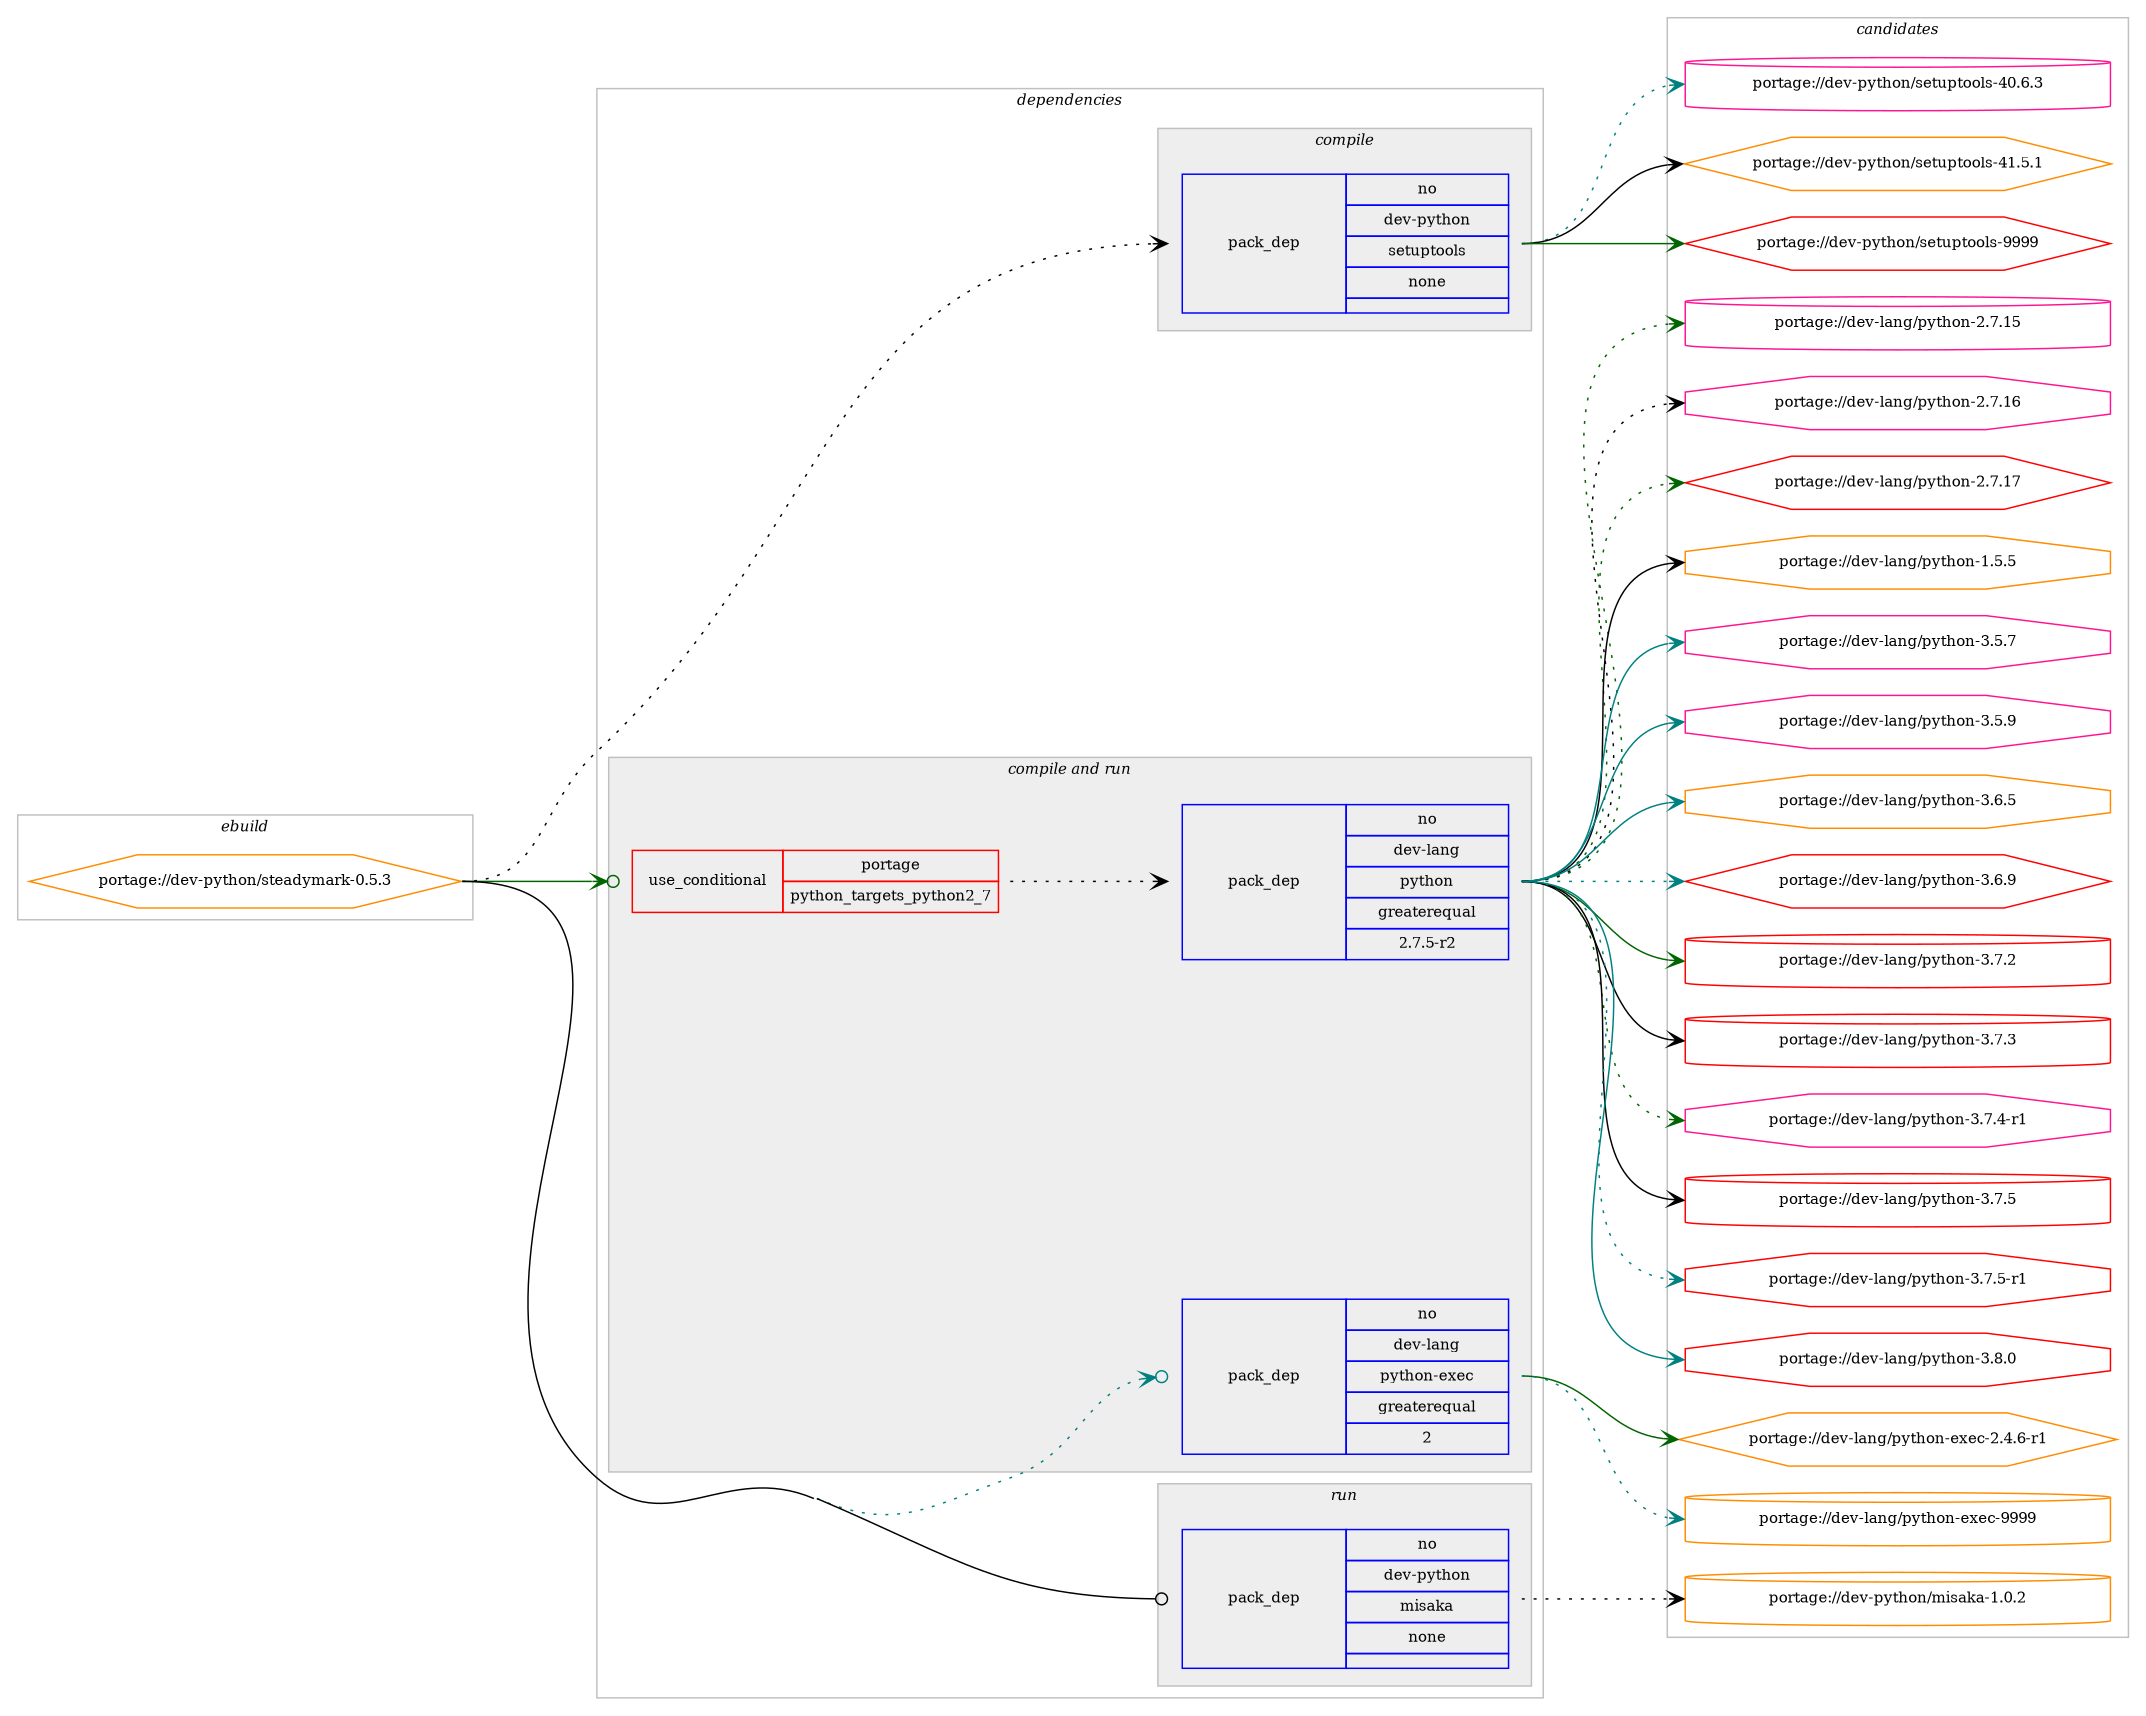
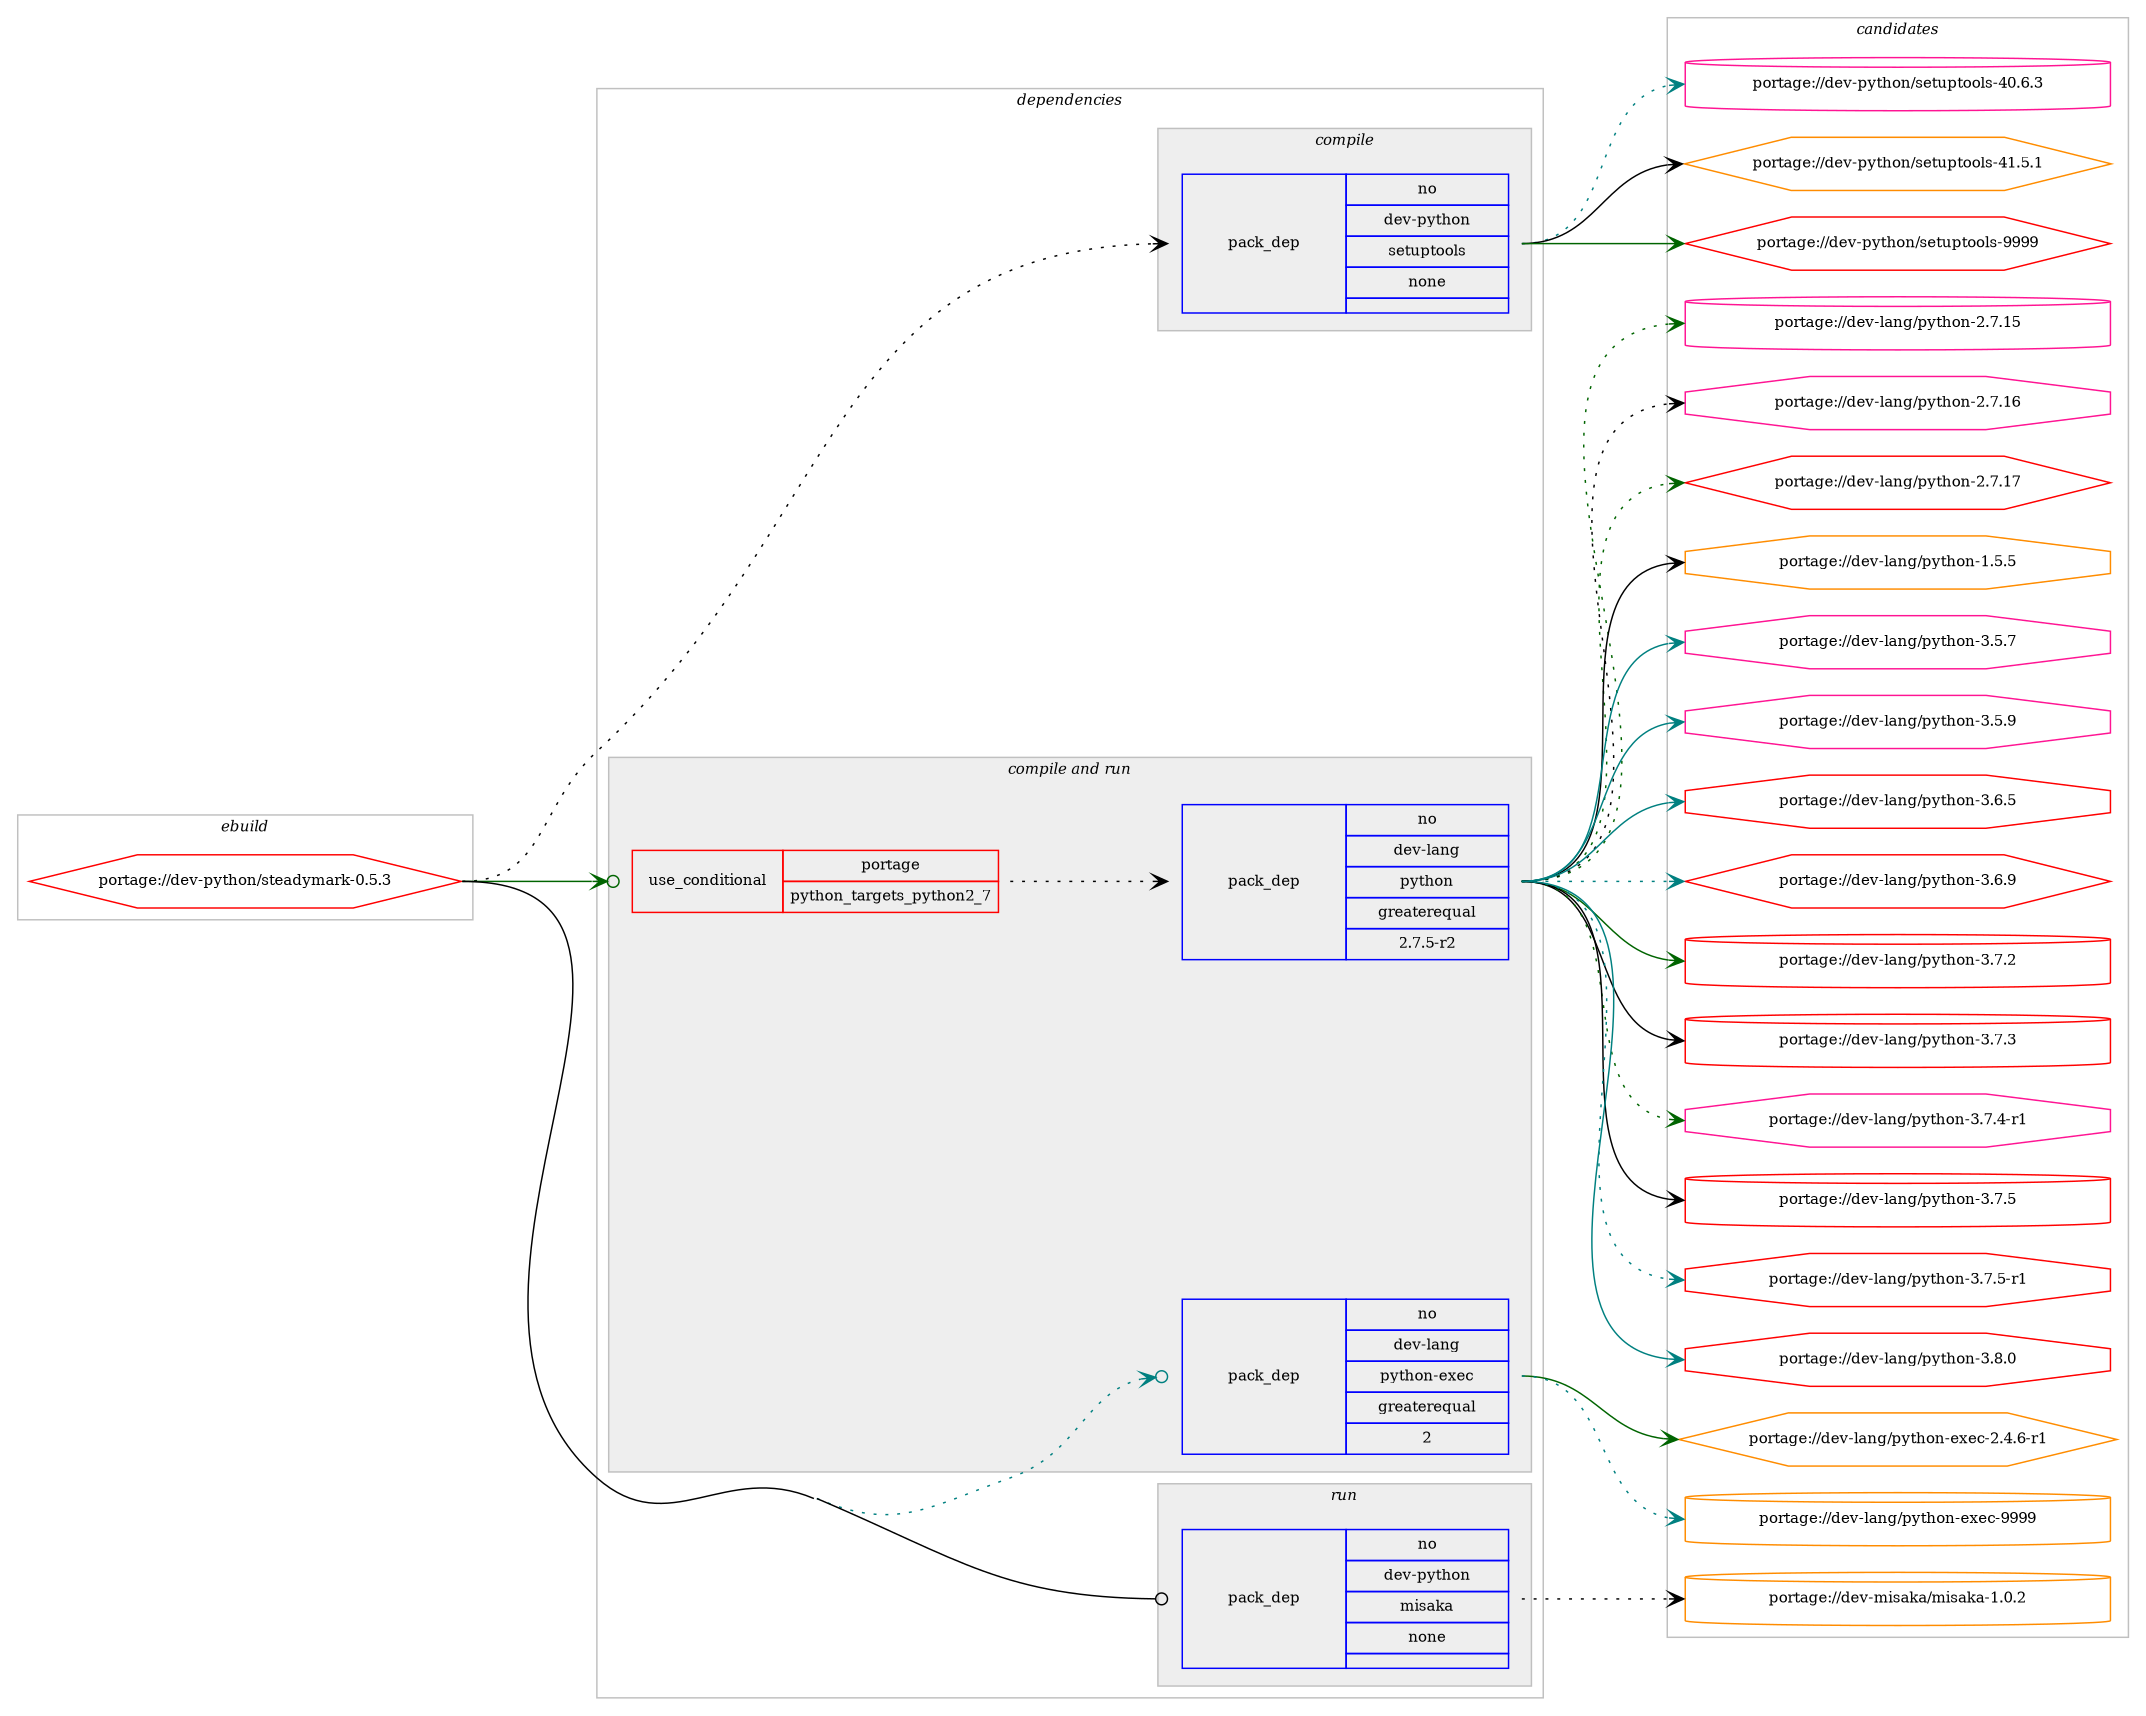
(1898, 802) -> (1898, 802)
(245, 881) -> (245, 881)
(1898, 1599) -> (1898, 1599)
